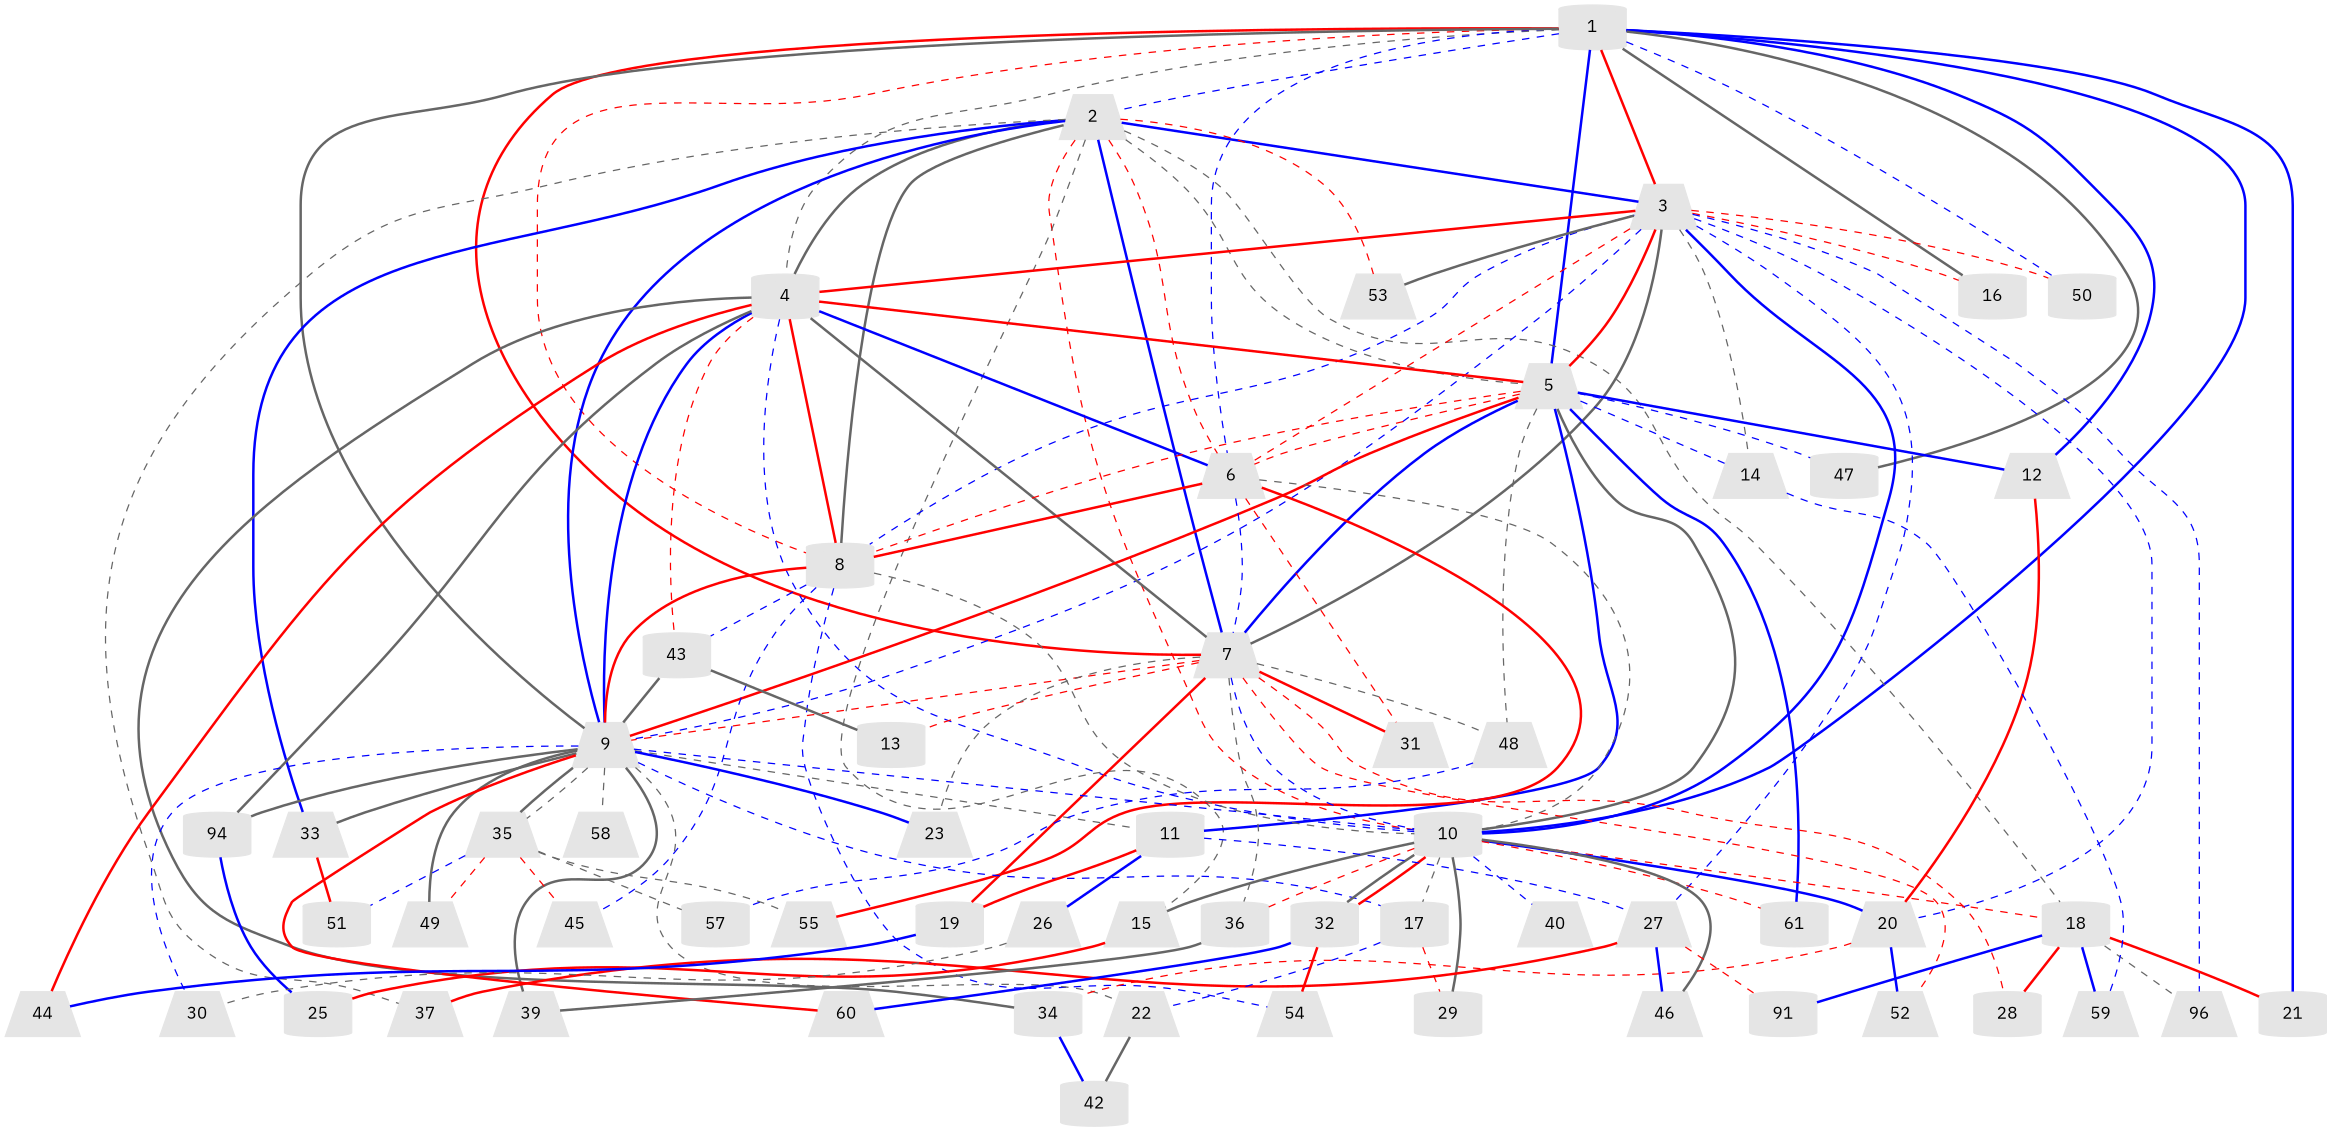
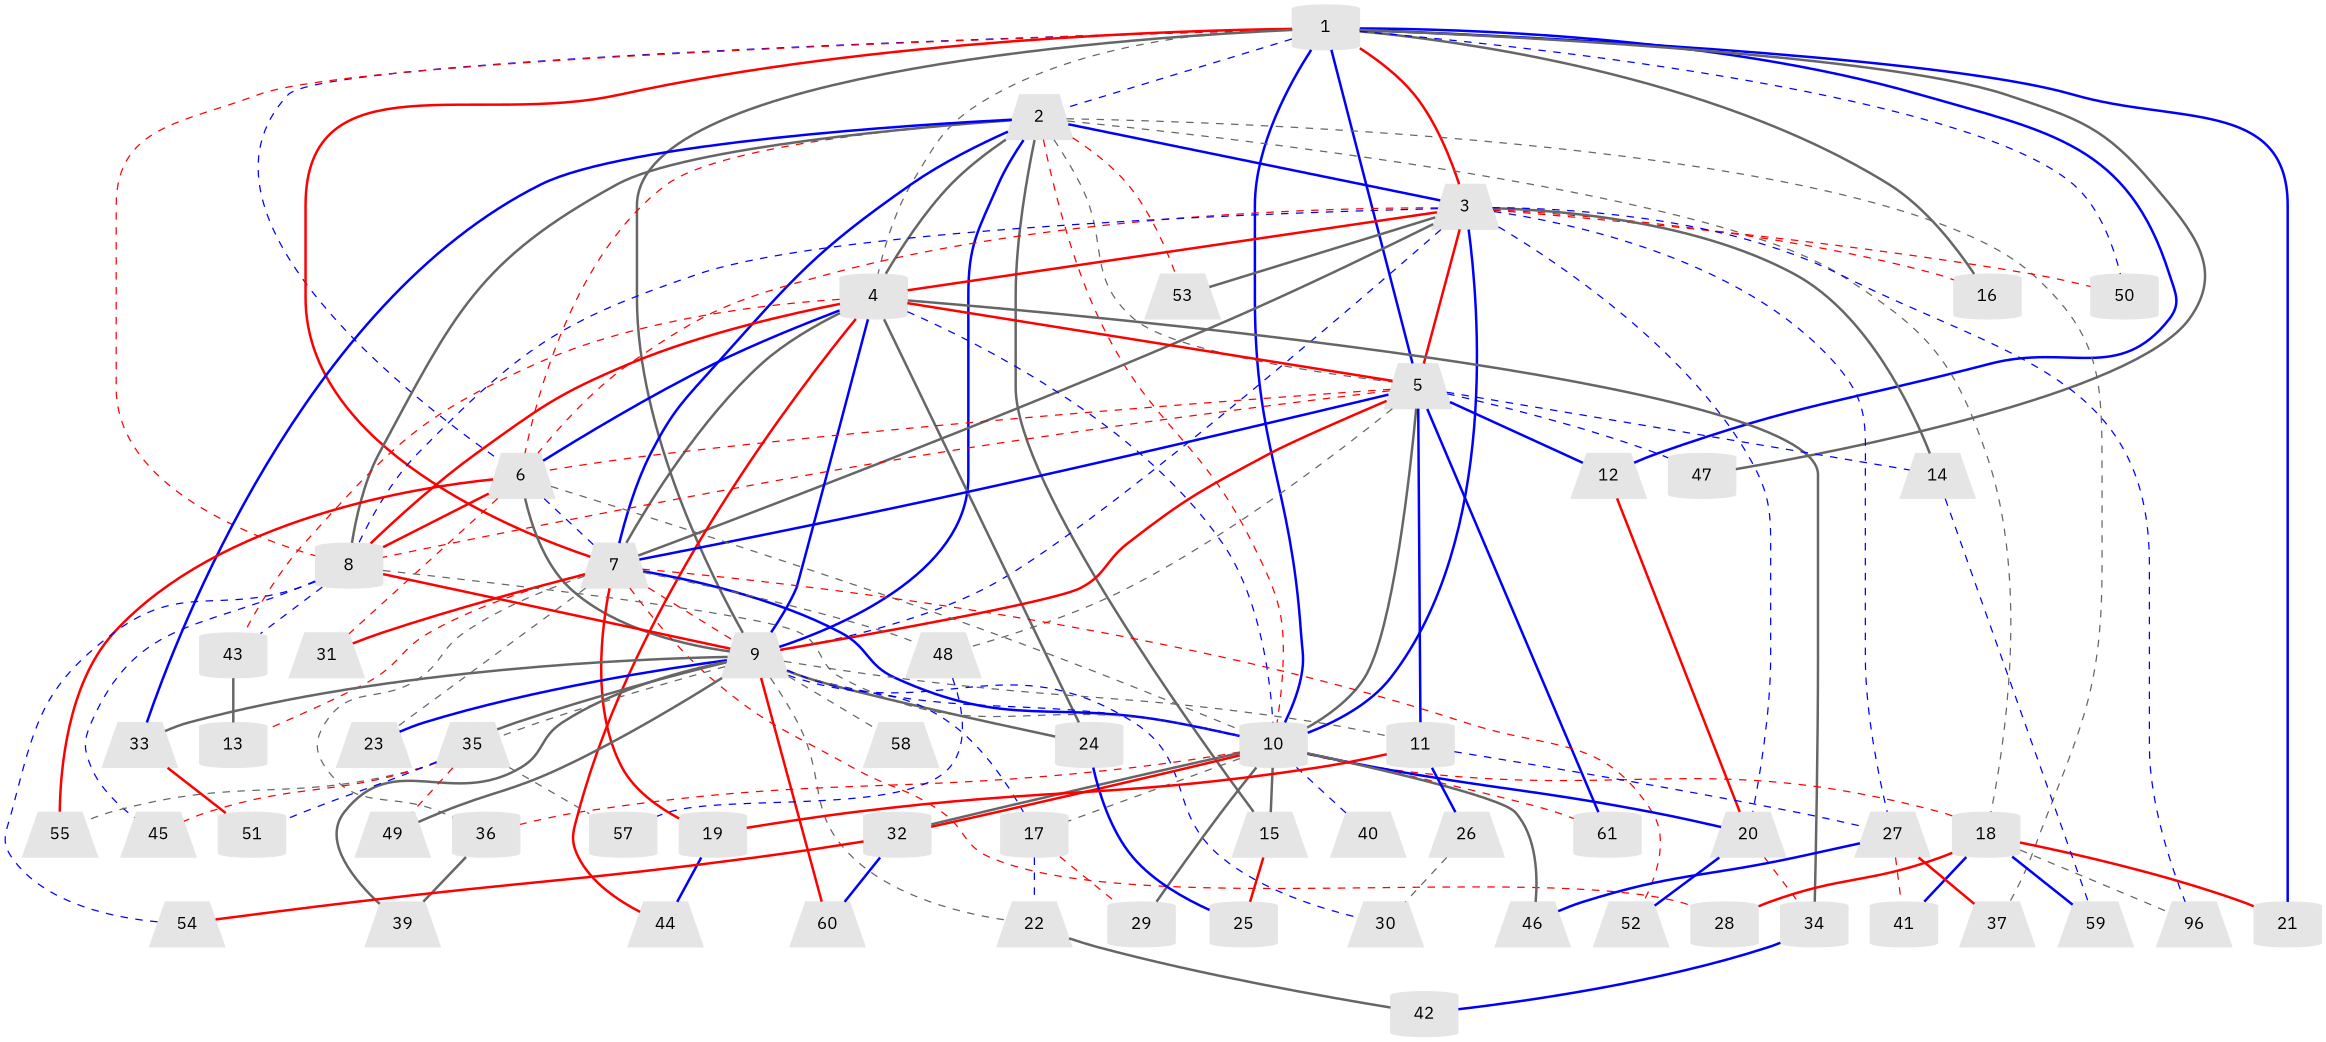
(1726, 338) -> (1757, 257)
(872, 632) -> (1054, 501)
(641, 700) -> (593, 606)
(1290, 781) -> (873, 662)
(217, 835) -> (1089, 745)
(1783, 1014) -> (1904, 924)
